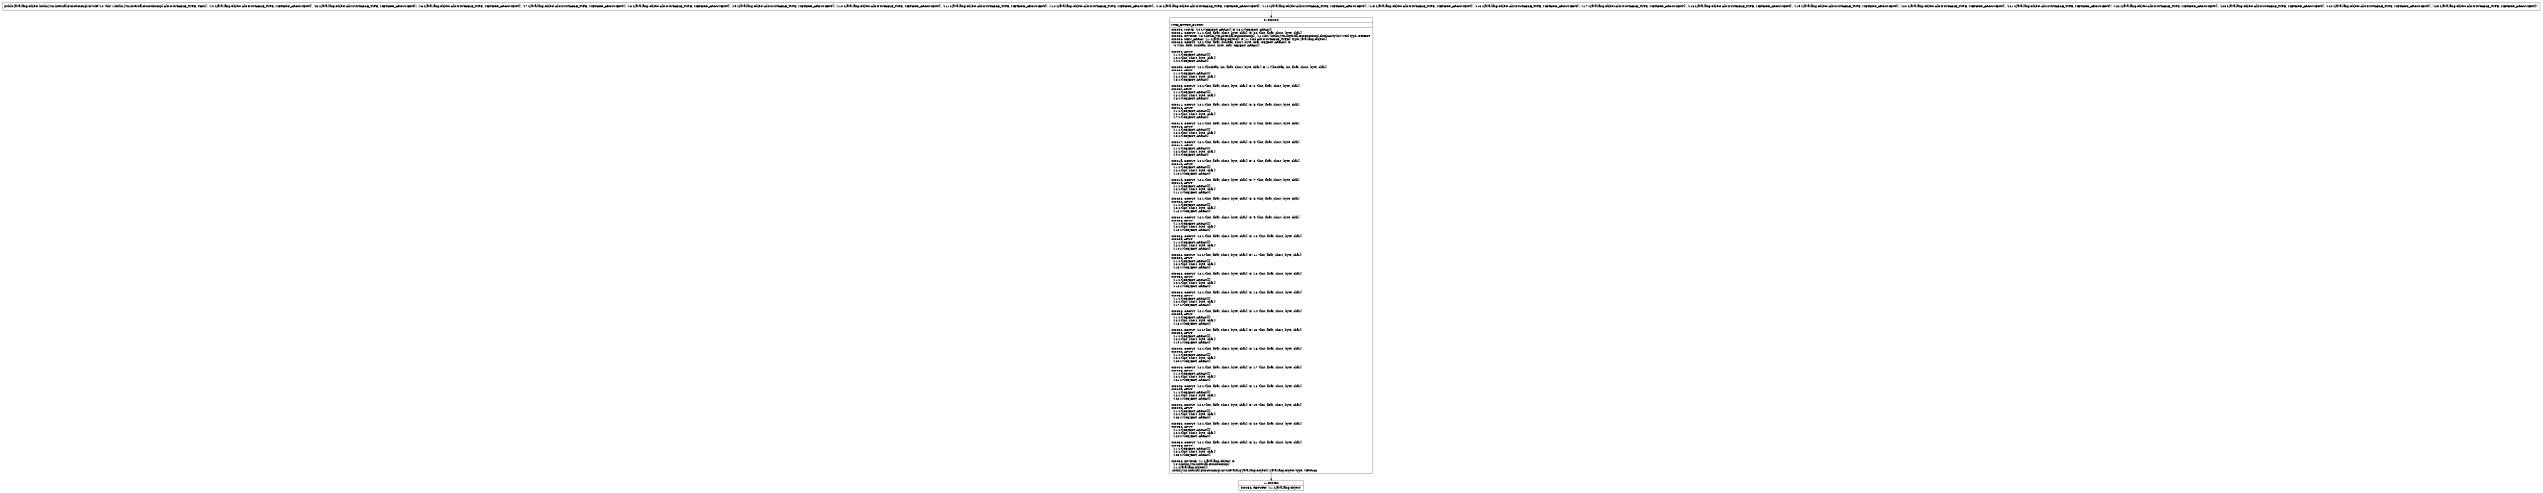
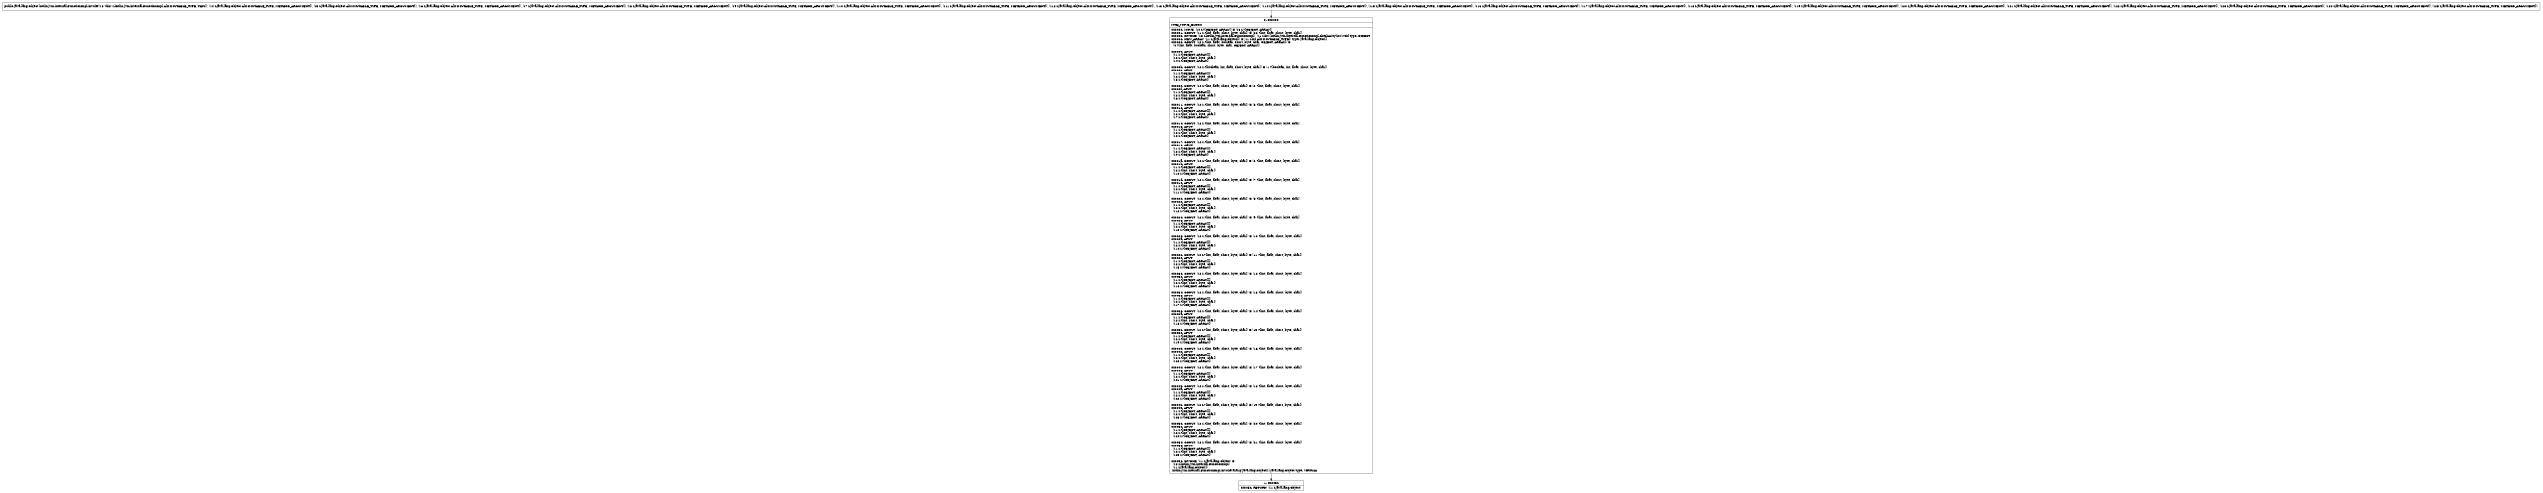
(1187, 25) -> (1187, 25)
